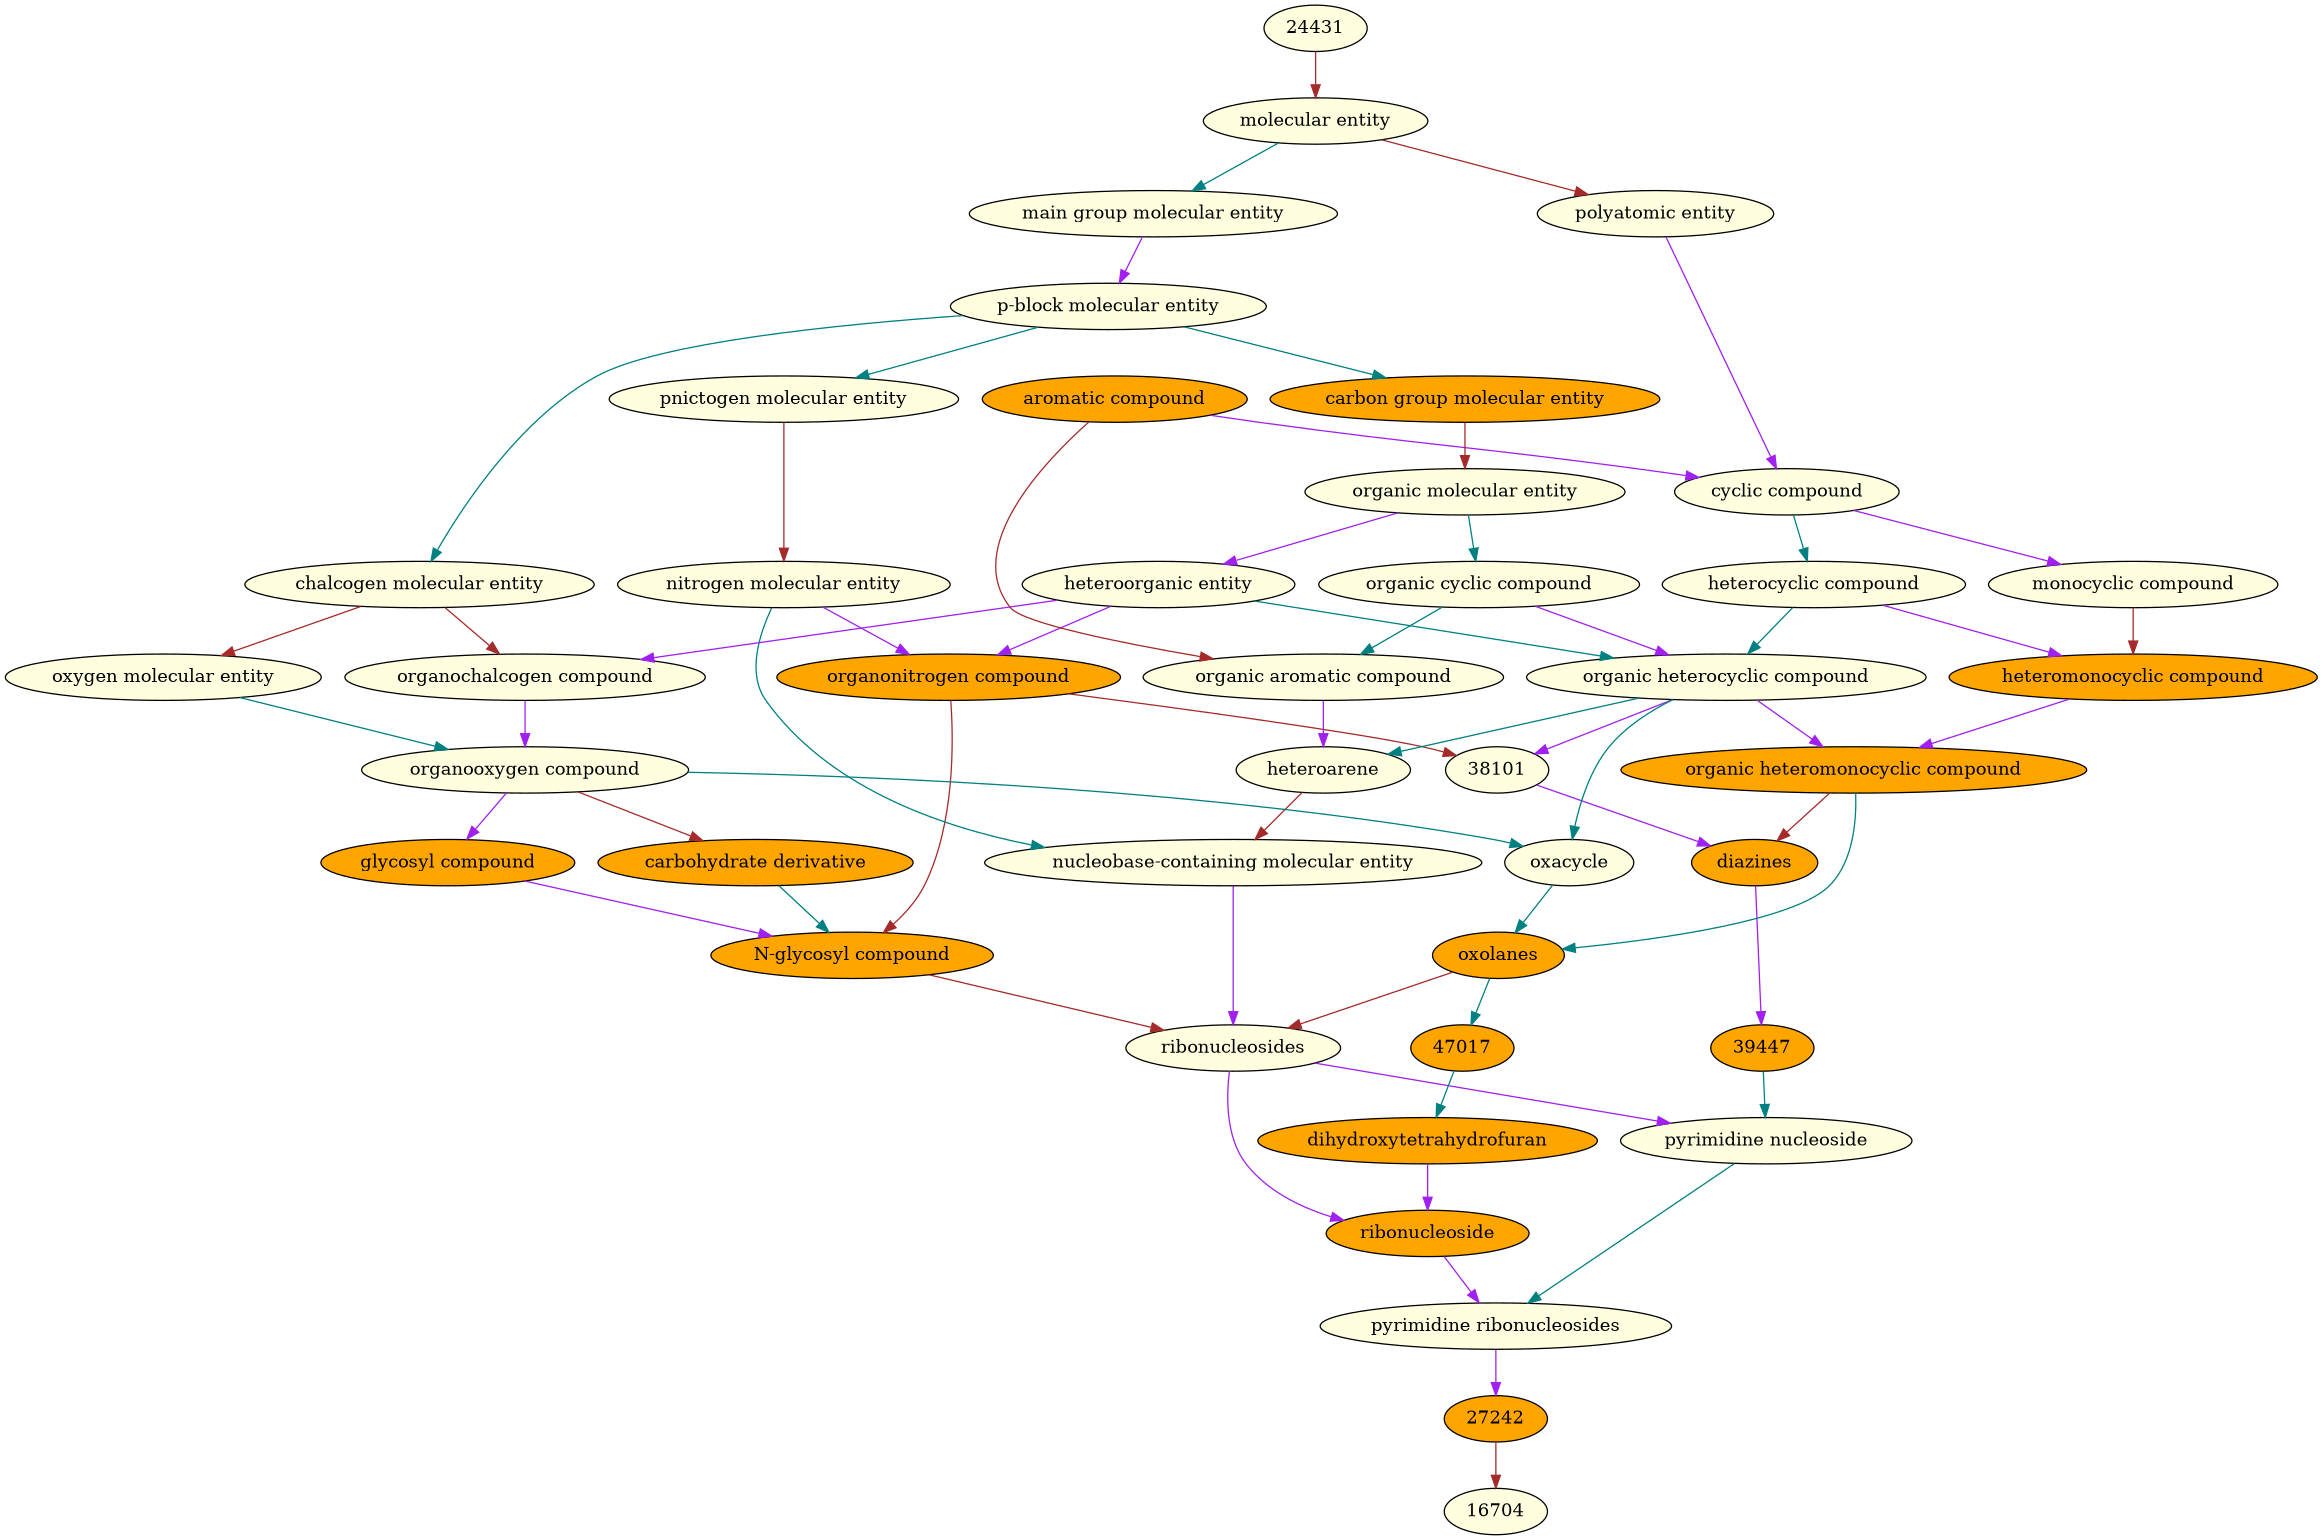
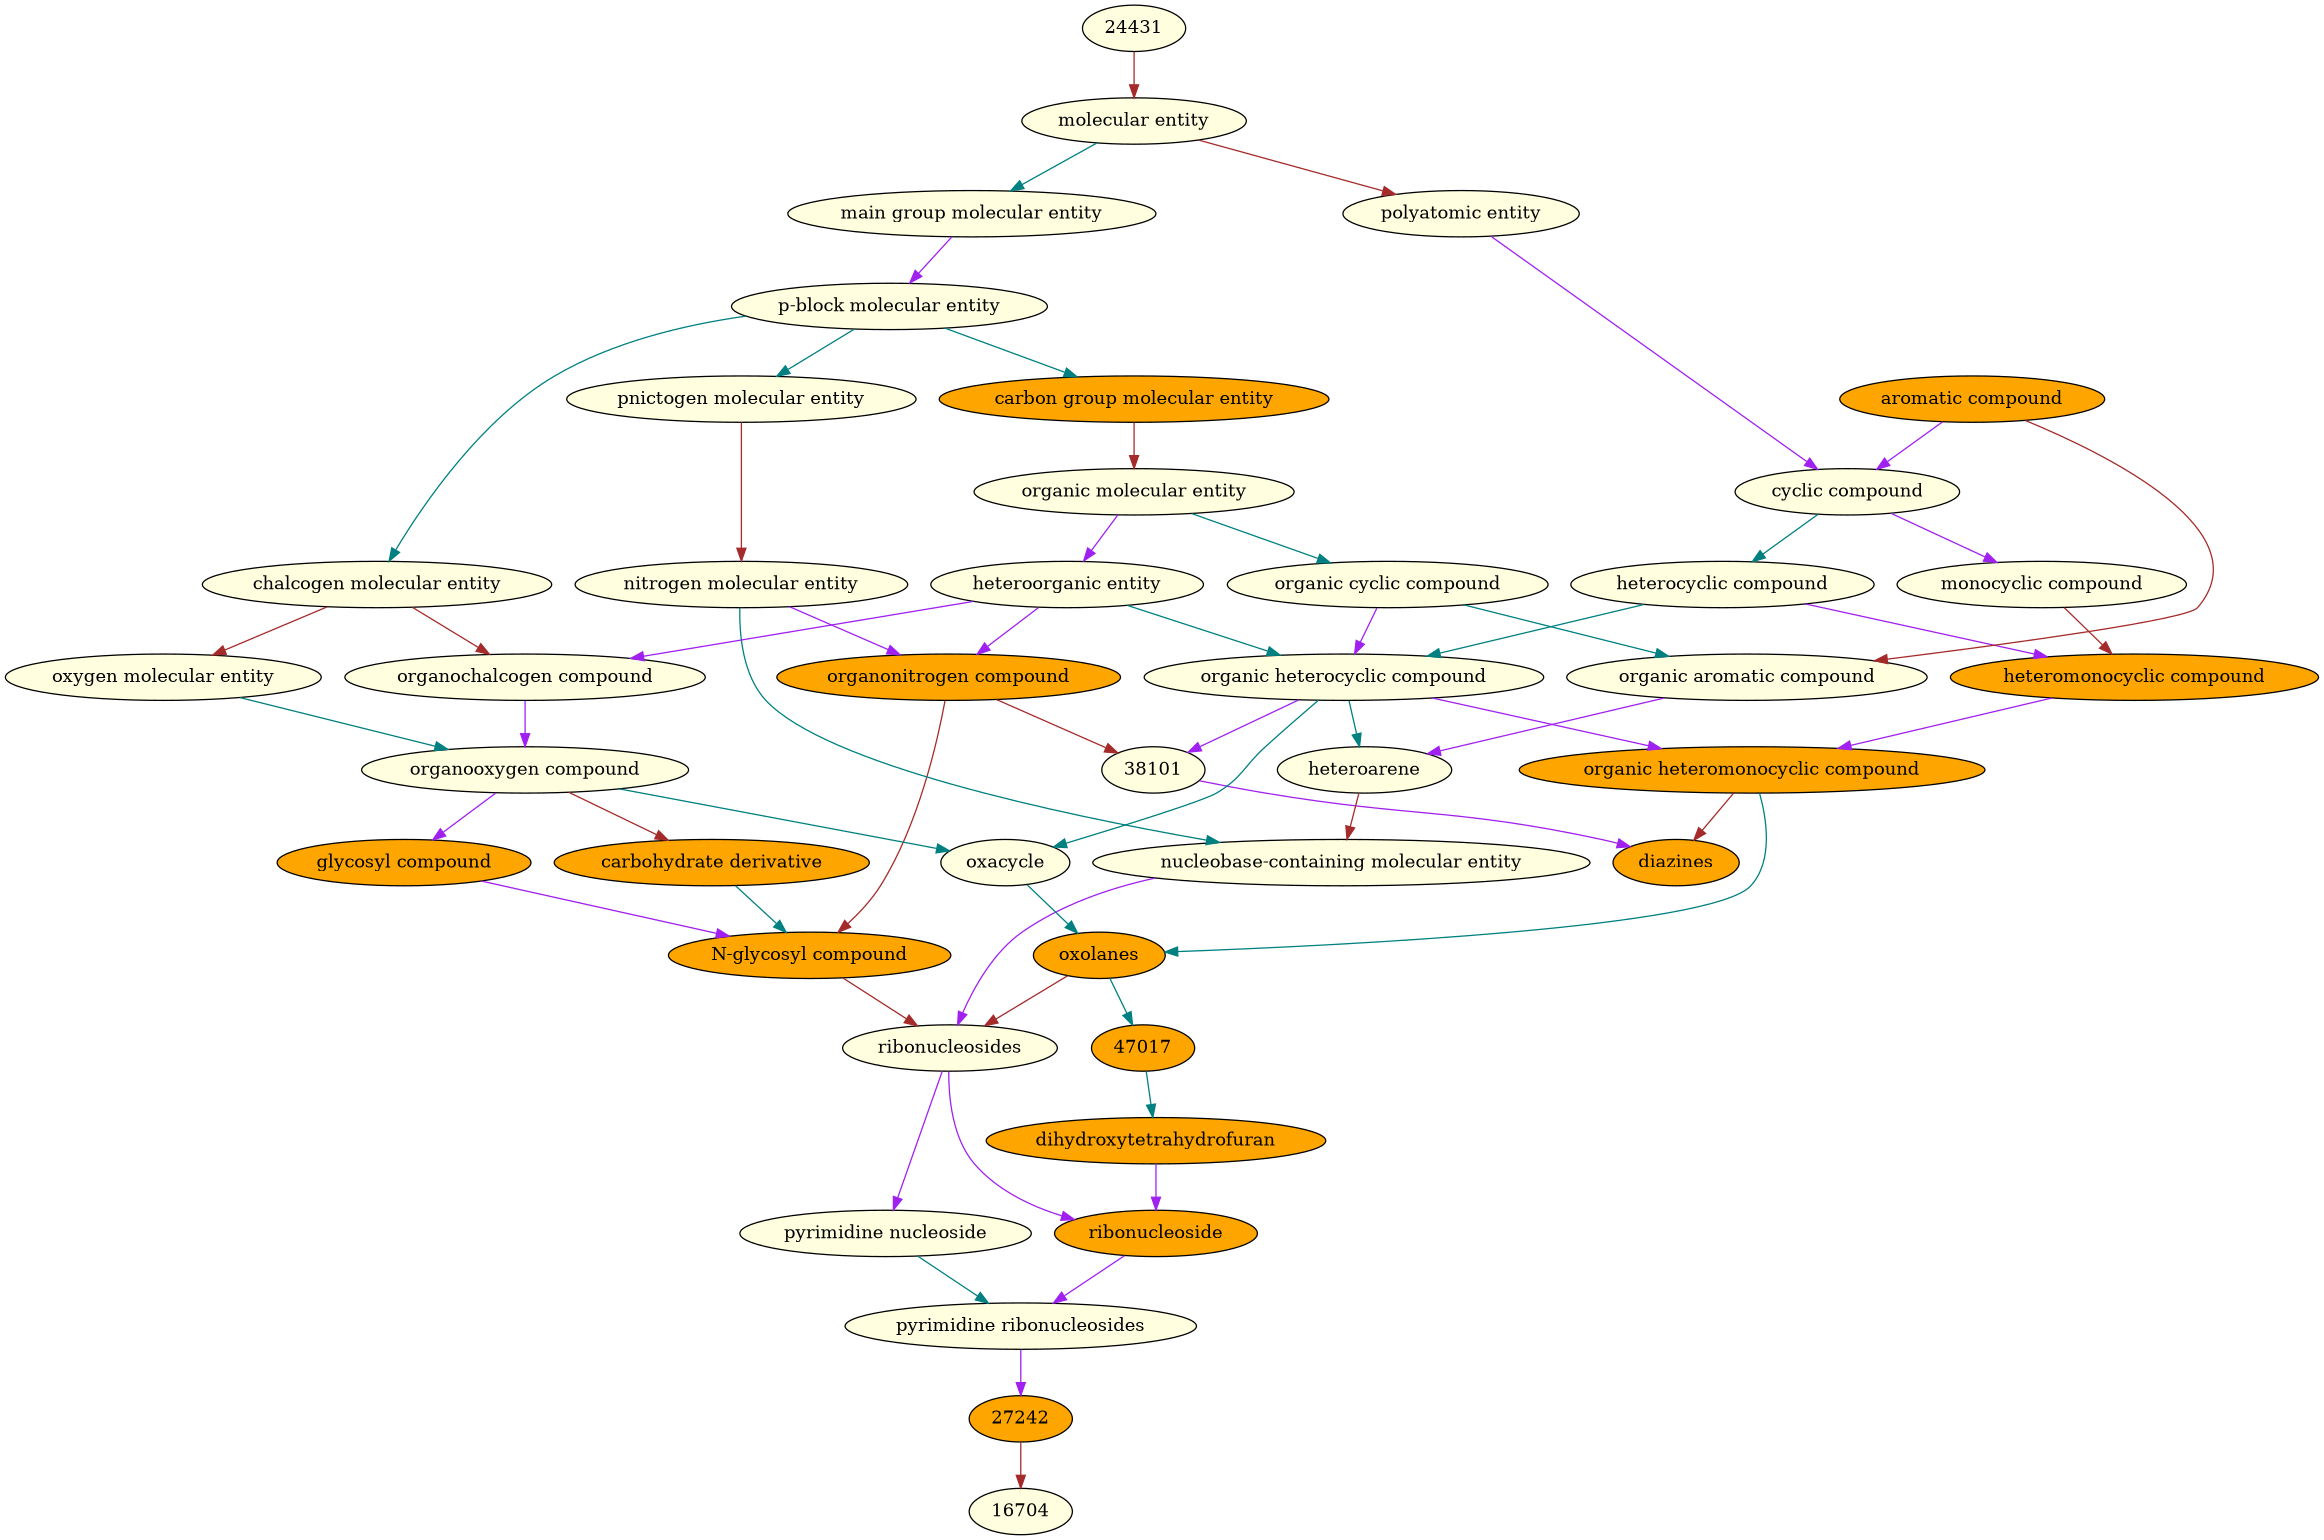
(1762, 1048) -> none
